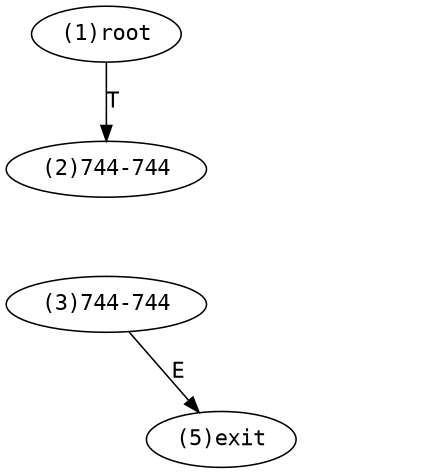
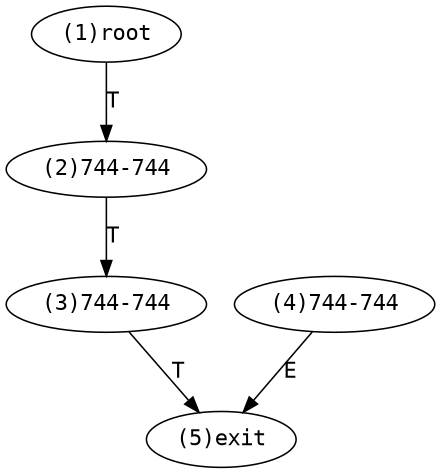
none -> (106, 229)
none -> (335, 304)
(179, 372) -> (179, 372)
